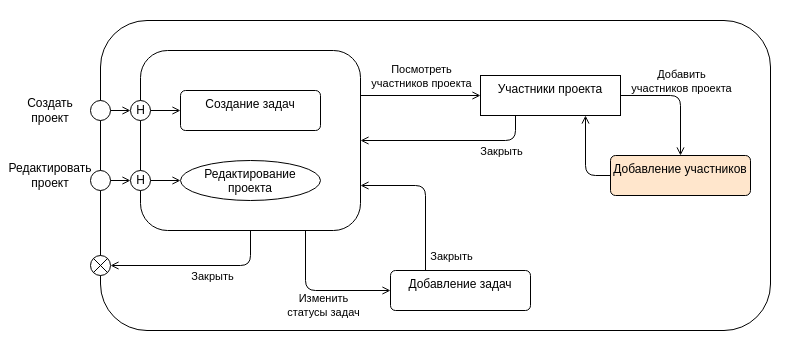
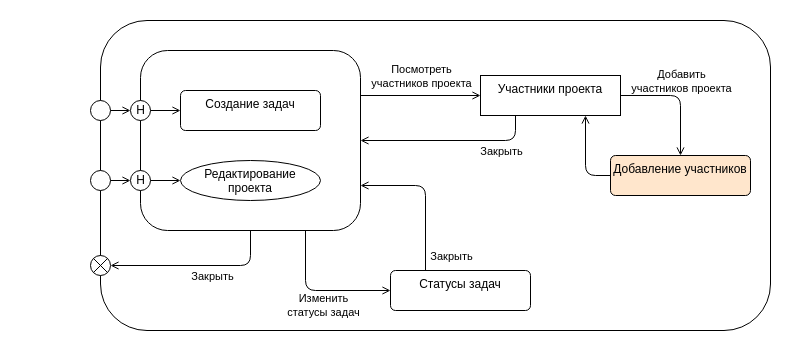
(51, 111) -> none
(51, 176) -> none
(461, 285) -> (461, 285)
